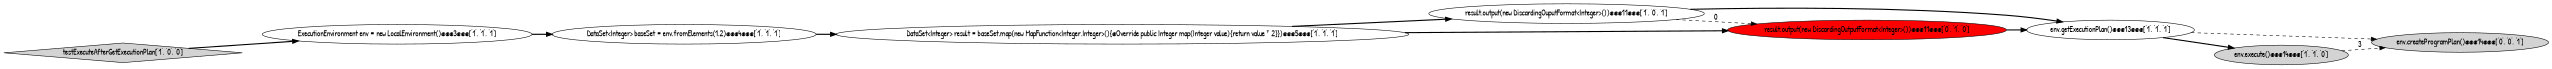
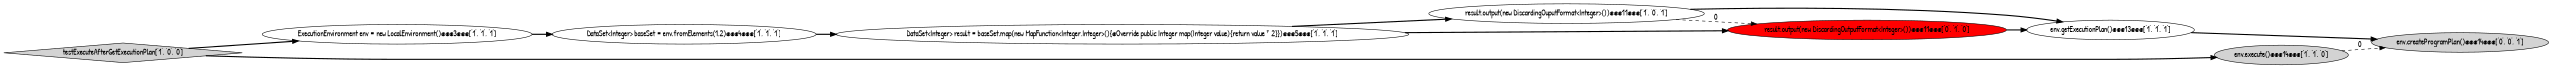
(2281, 36) -> (2281, 36)
(2196, 42) -> (1208, 59)
(2360, 45) -> (2360, 45)
